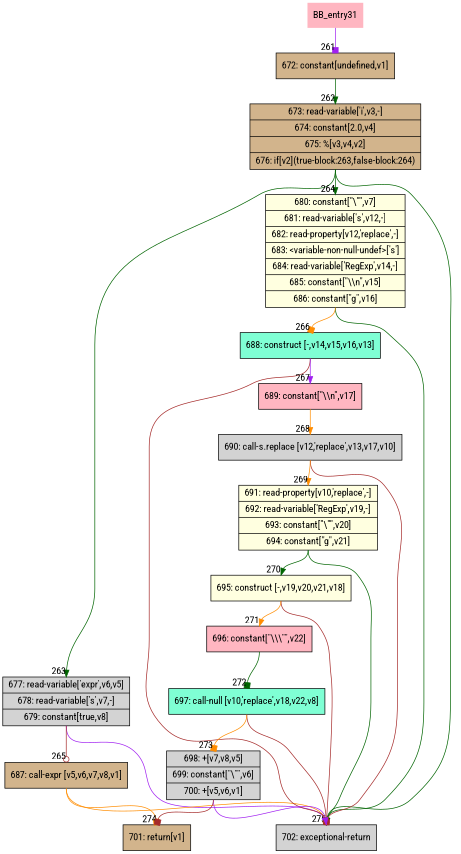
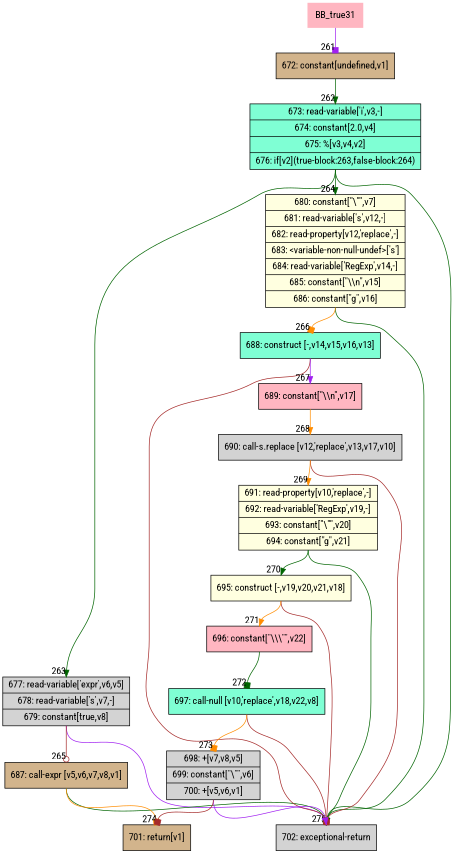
(335, 15) -> (335, 15)
(335, 137) -> (335, 137)
(166, 809) -> (166, 809)
